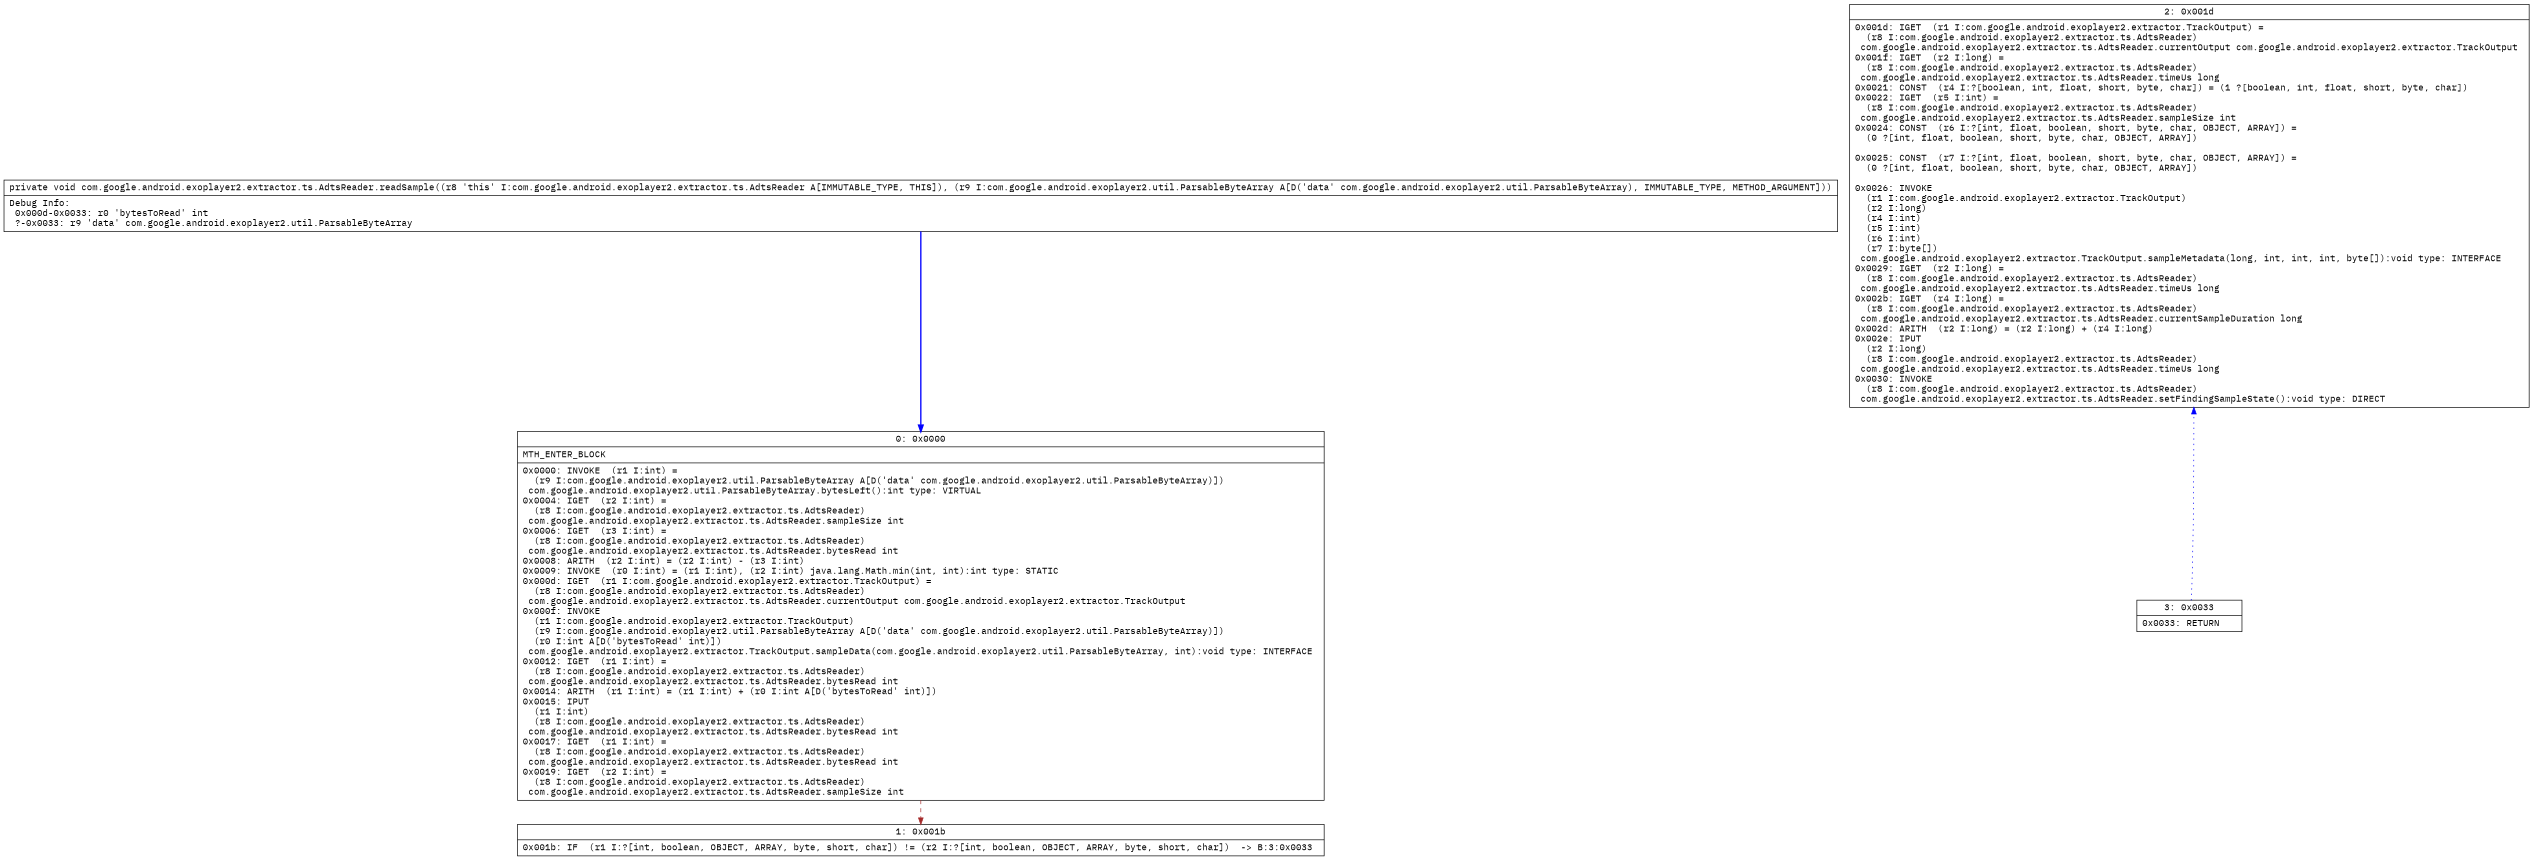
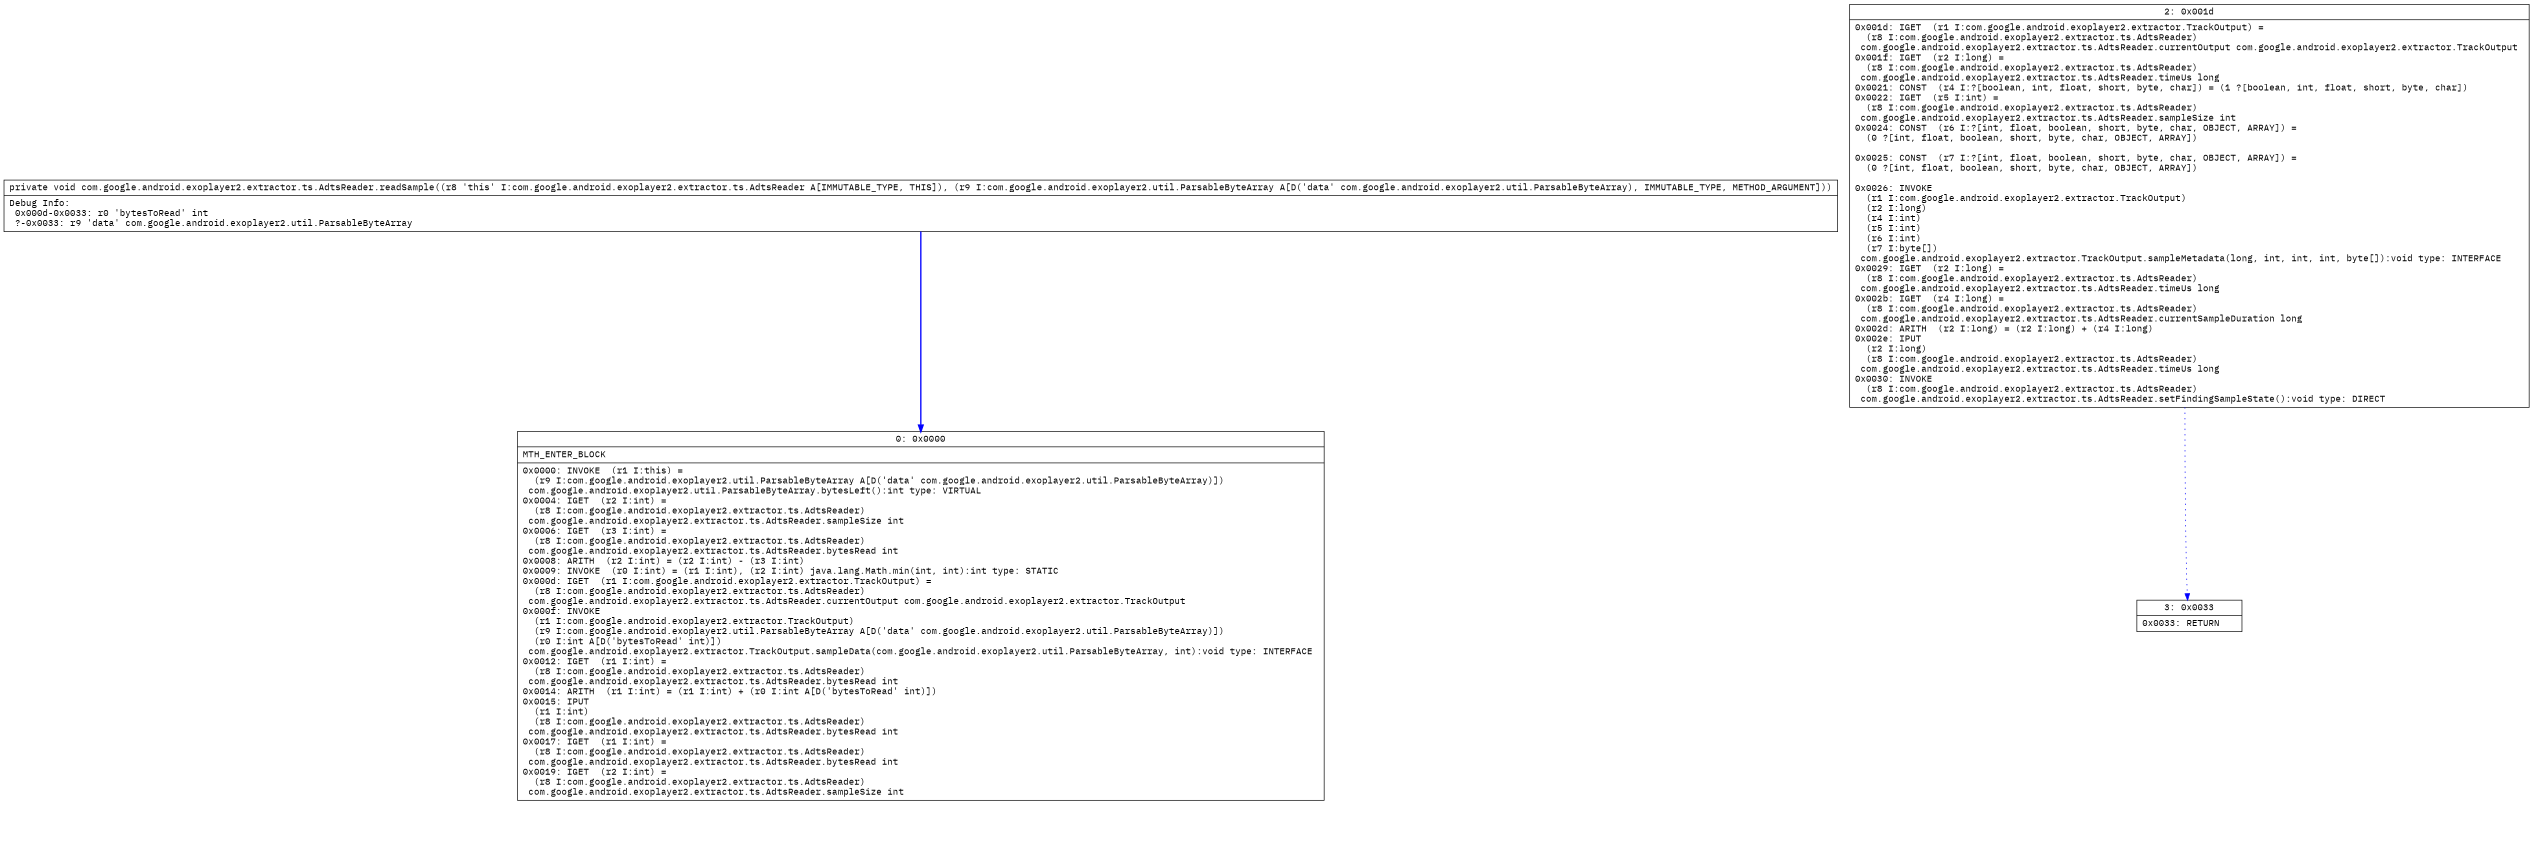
(603, 471) -> (606, 471)
(2193, 507) -> (2185, 500)
(921, 840) -> none
